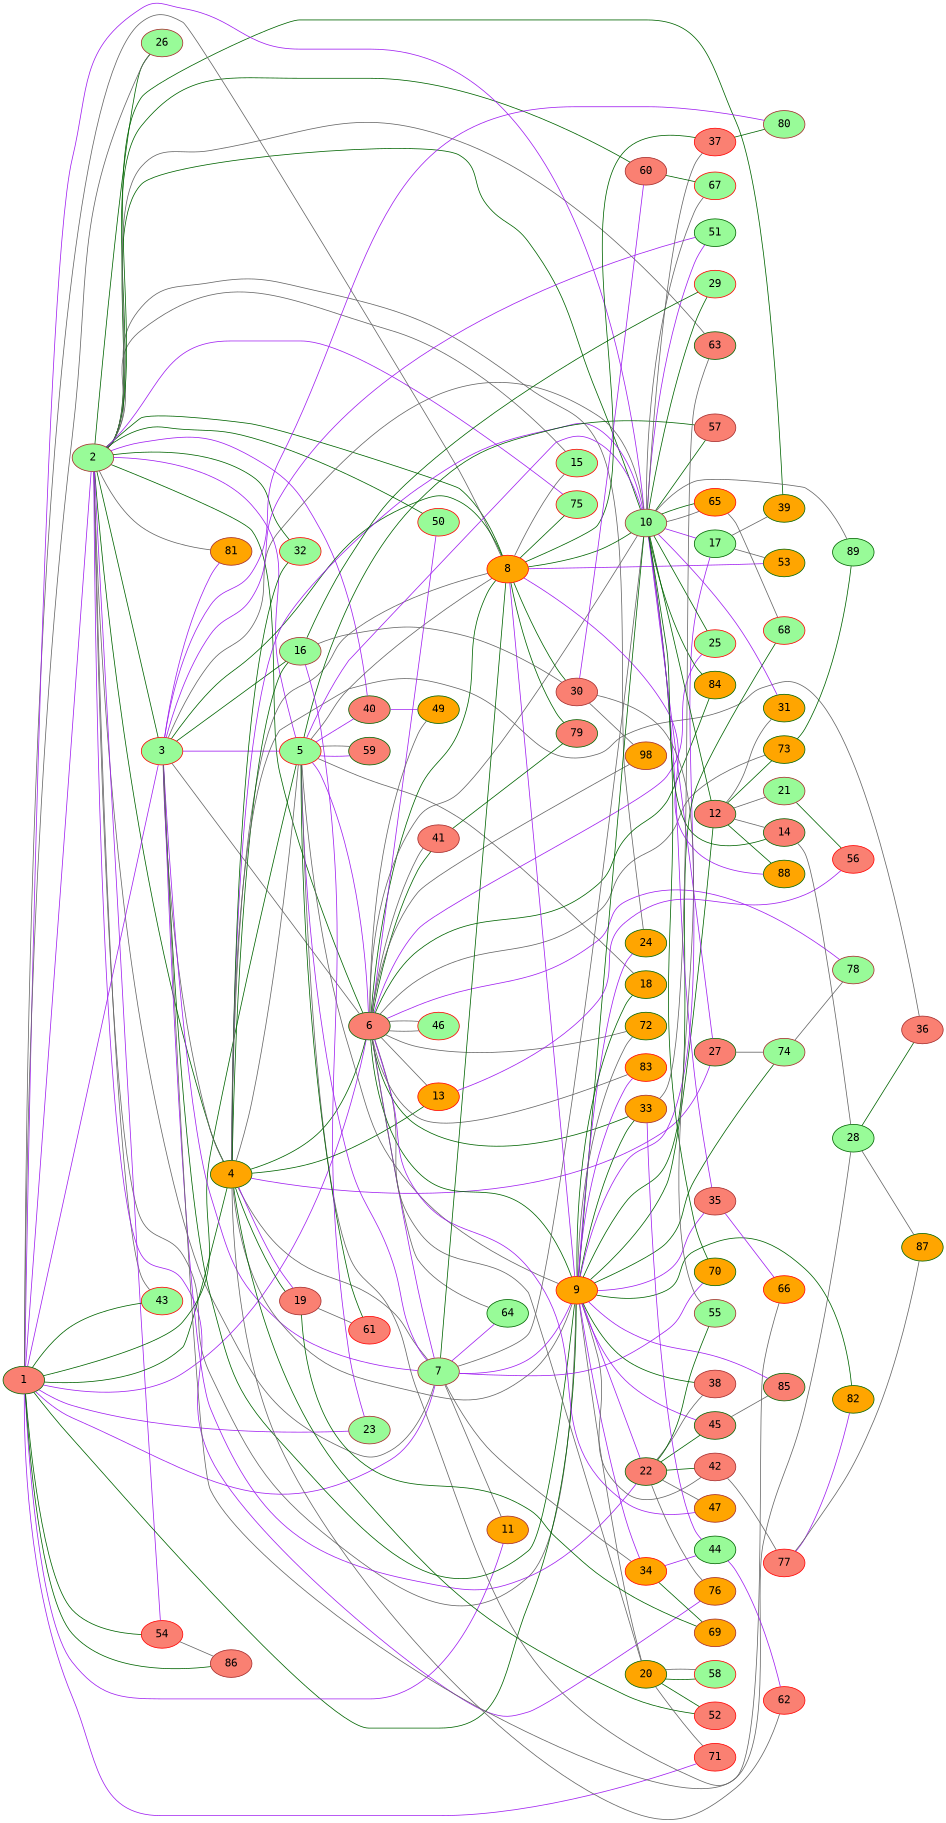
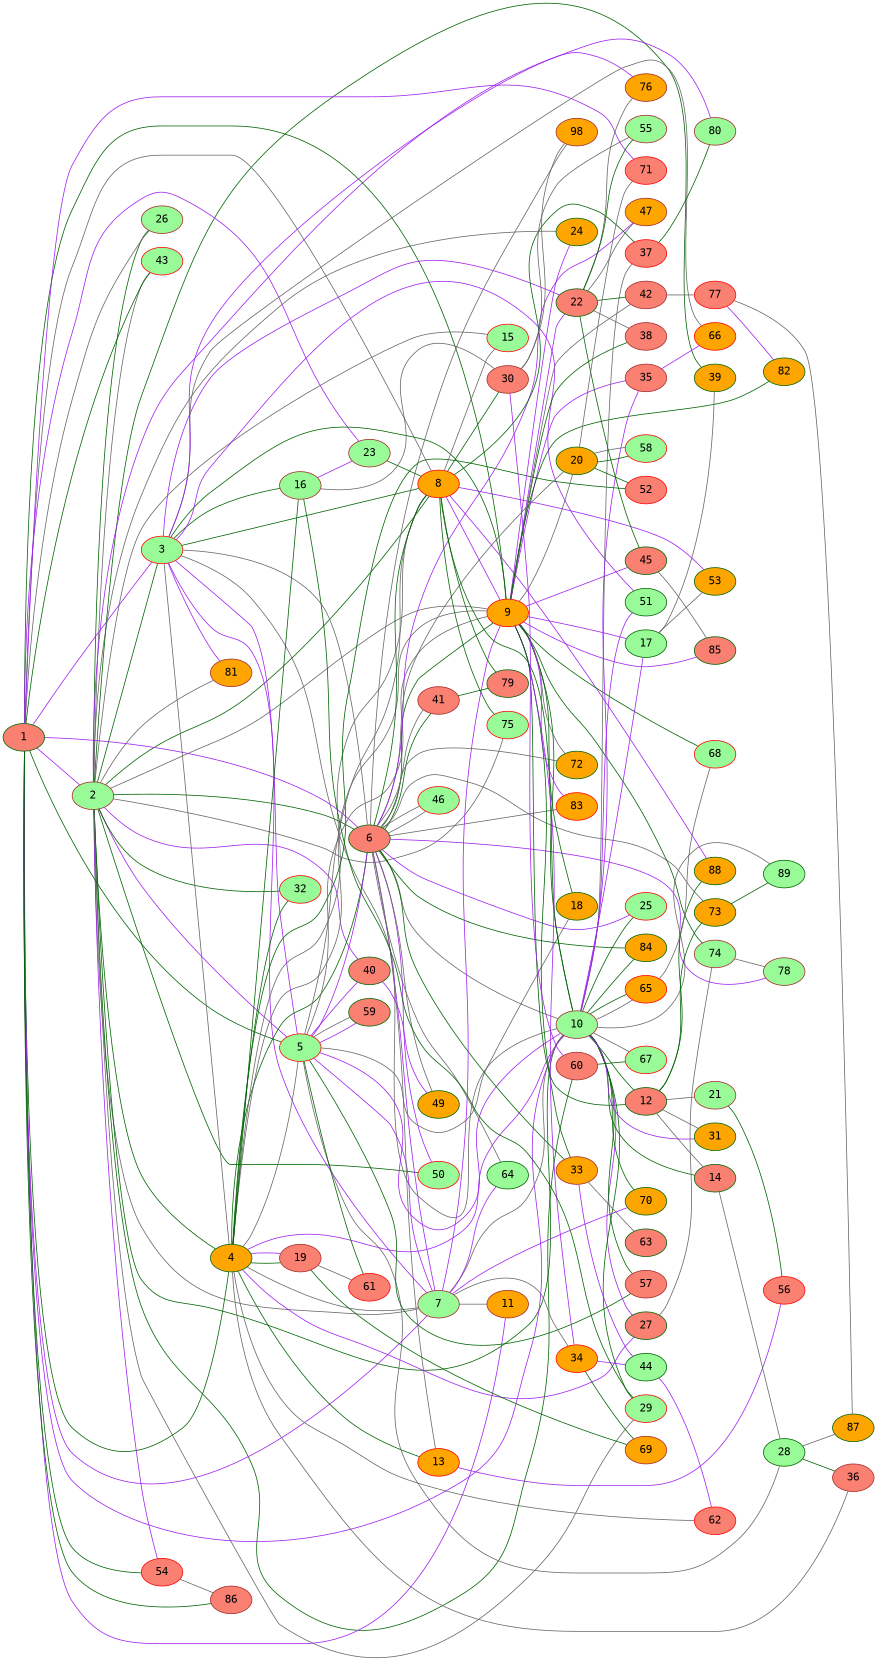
(312, 129) -> (185, 1458)
(319, 344) -> (326, 849)
(473, 970) -> (404, 469)
